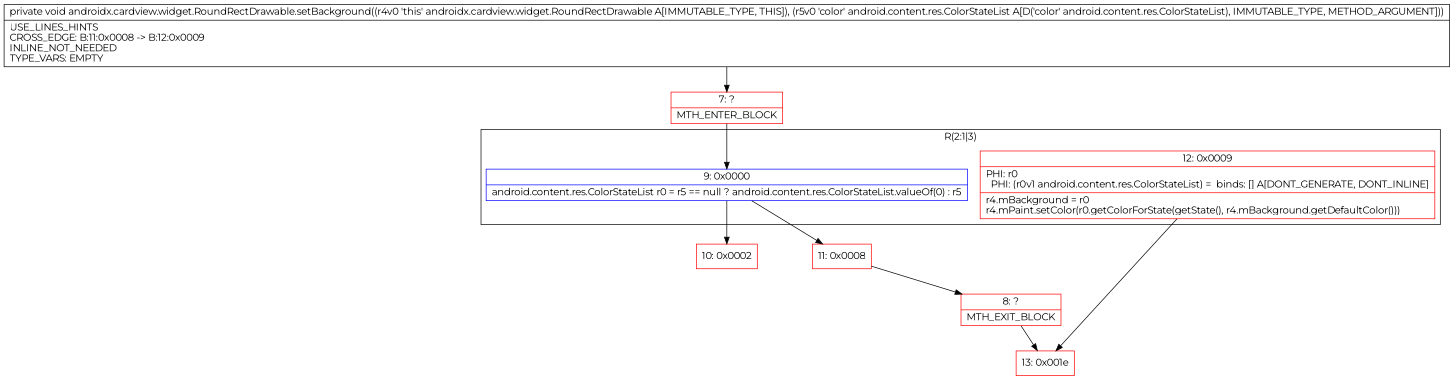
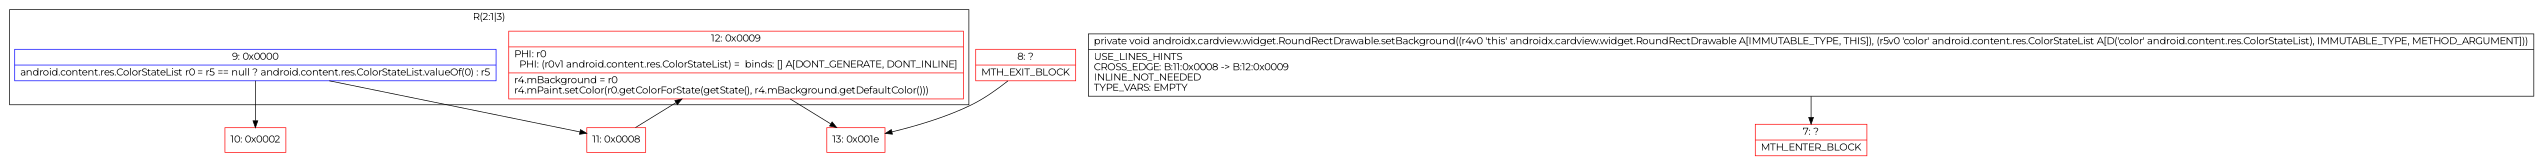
(727, 143) -> none
(913, 279) -> (656, 115)
